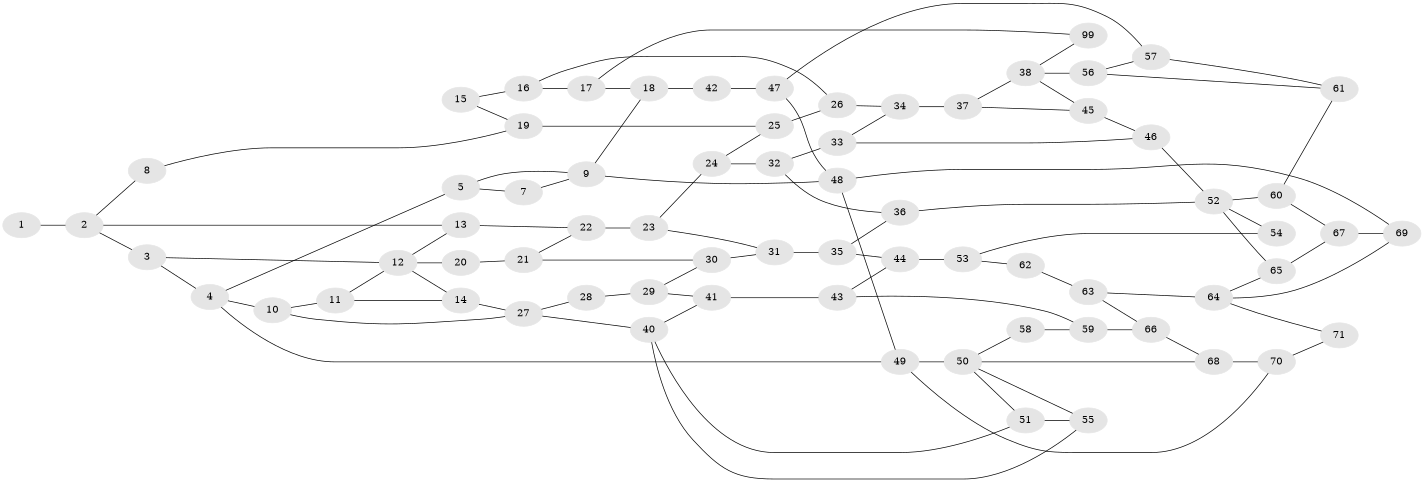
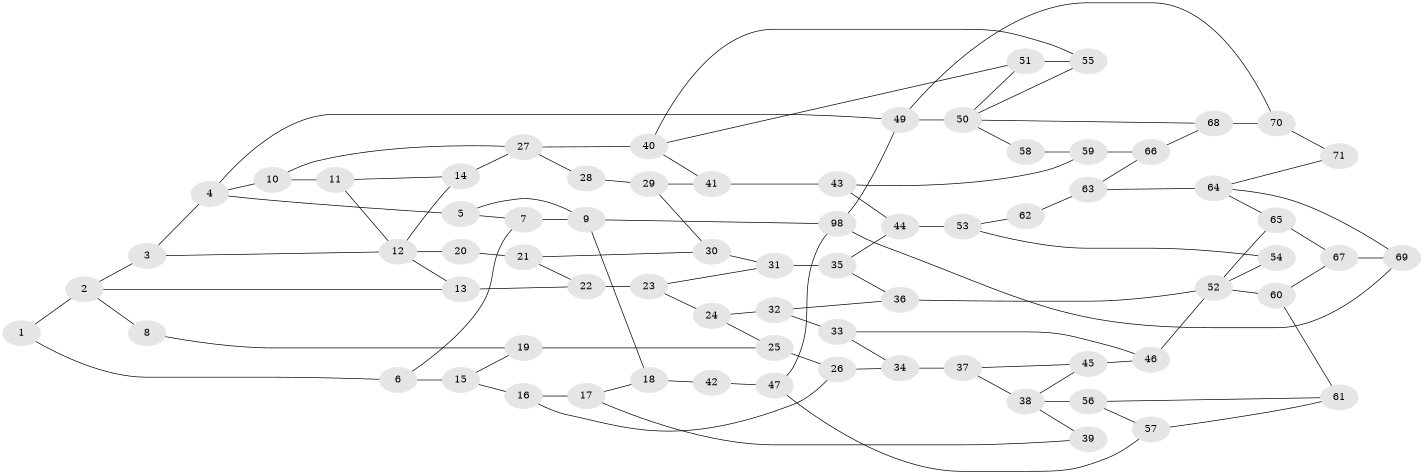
(1088, 36) -> (1088, 439)
(837, 181) -> (837, 224)
none -> (398, 380)
